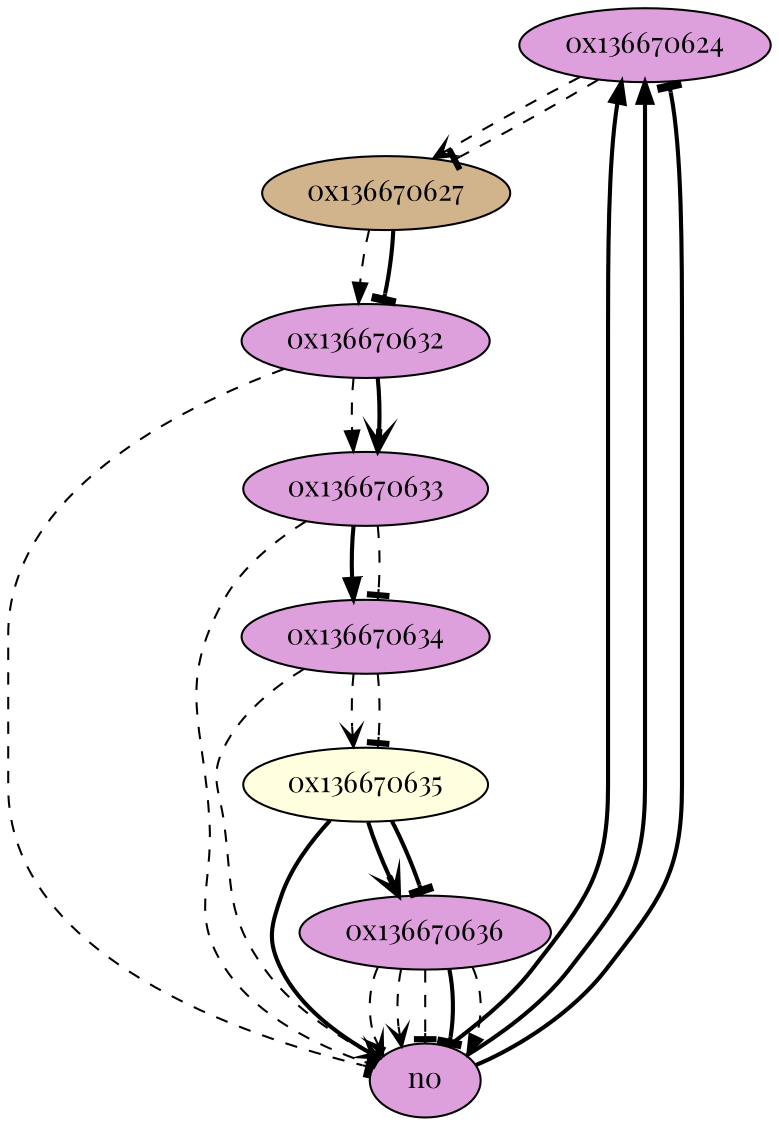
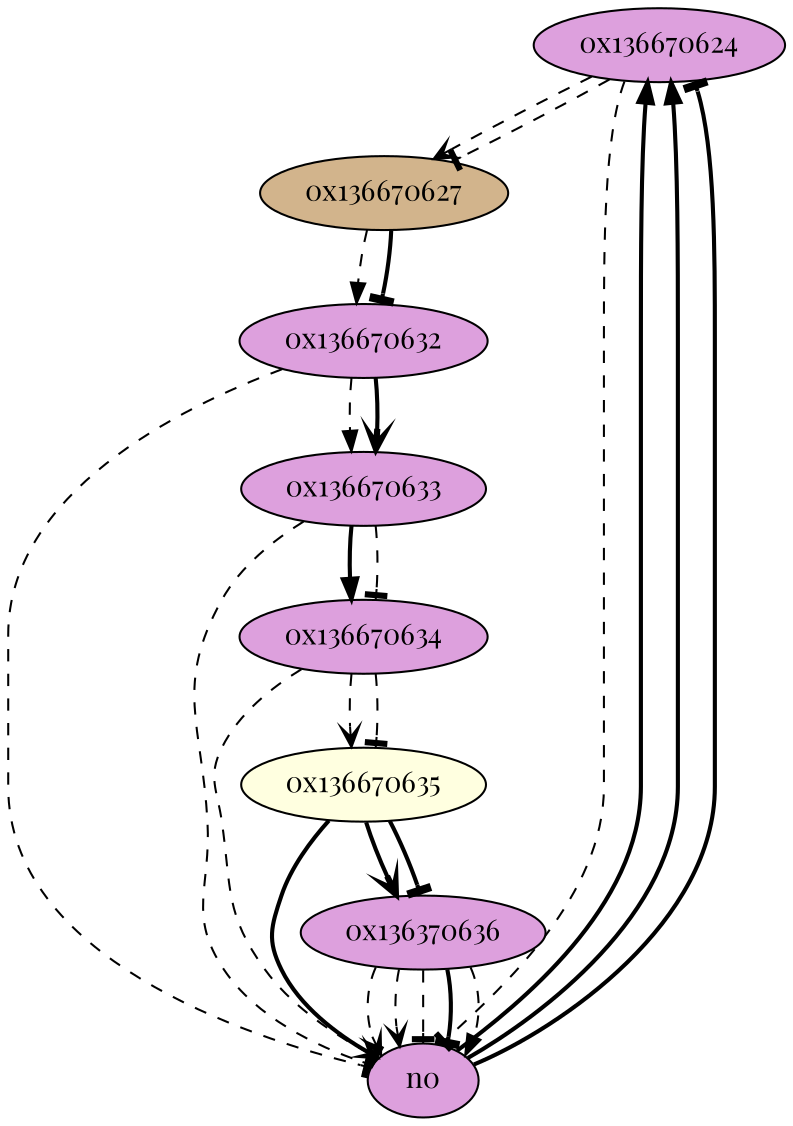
none -> (604, 585)
(425, 933) -> (423, 933)
